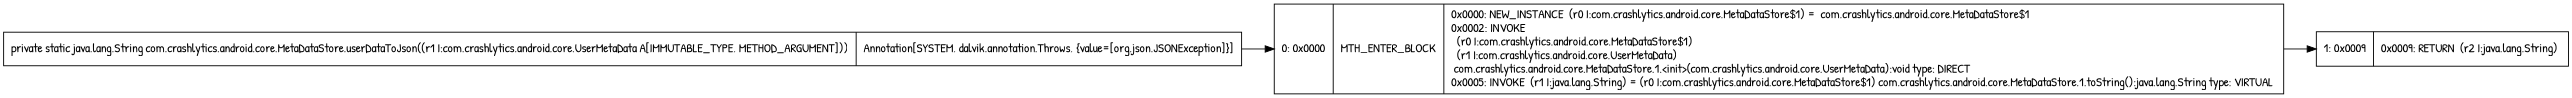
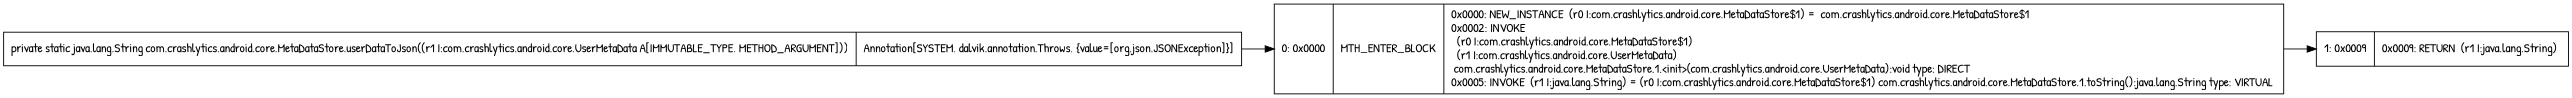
(2471, 49) -> (2471, 49)
